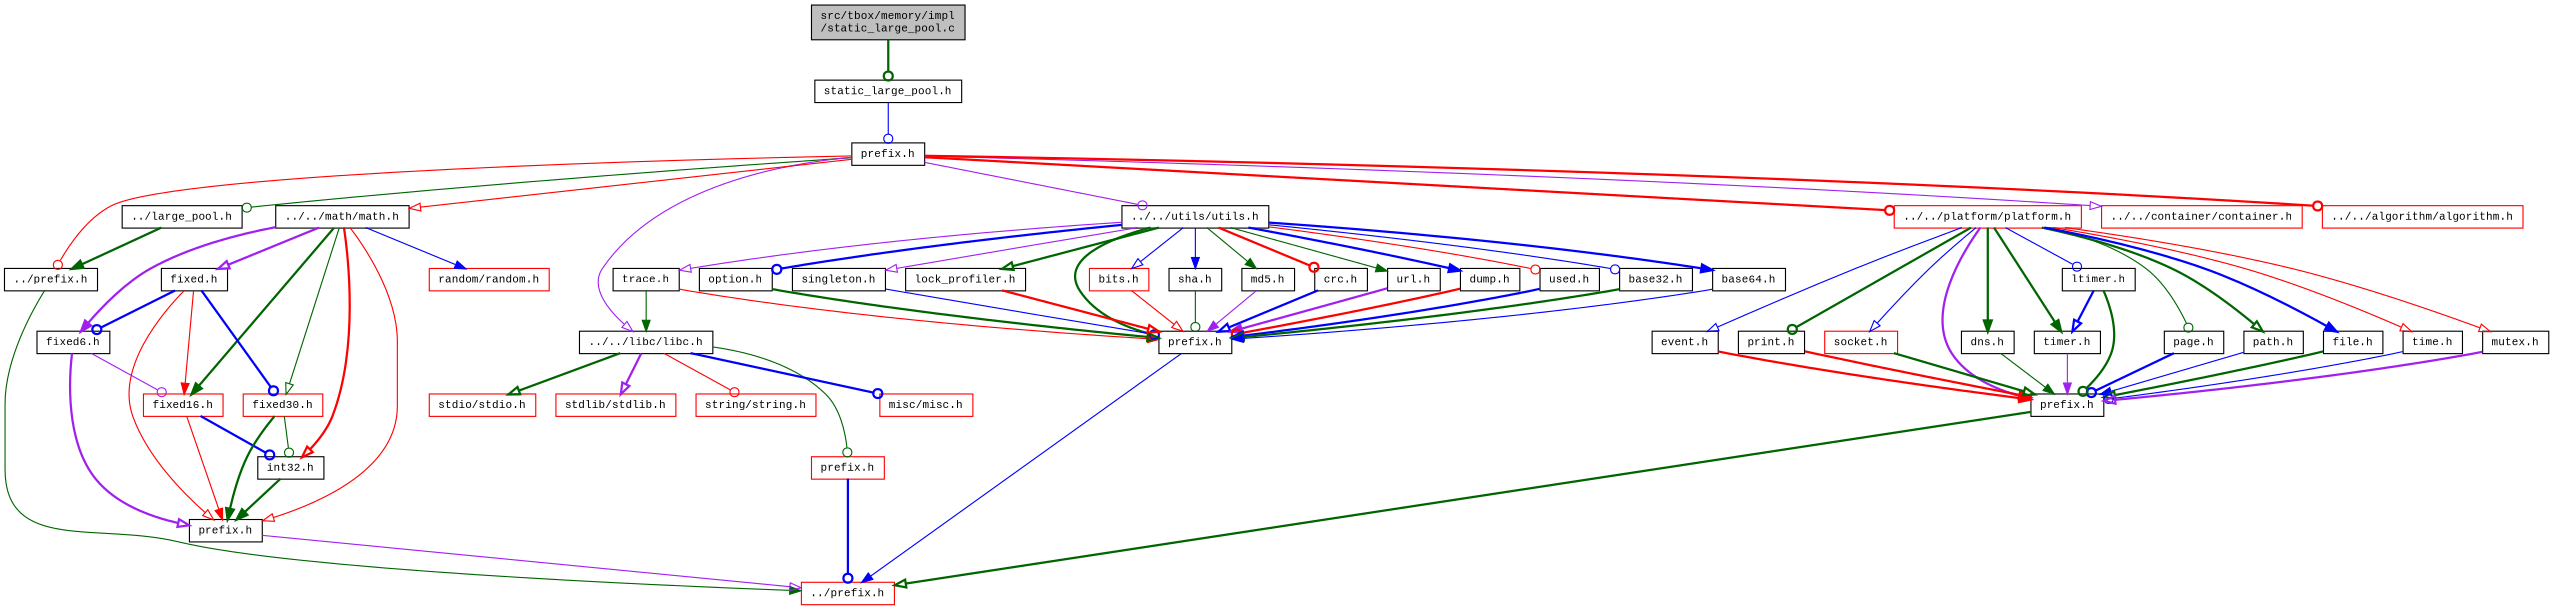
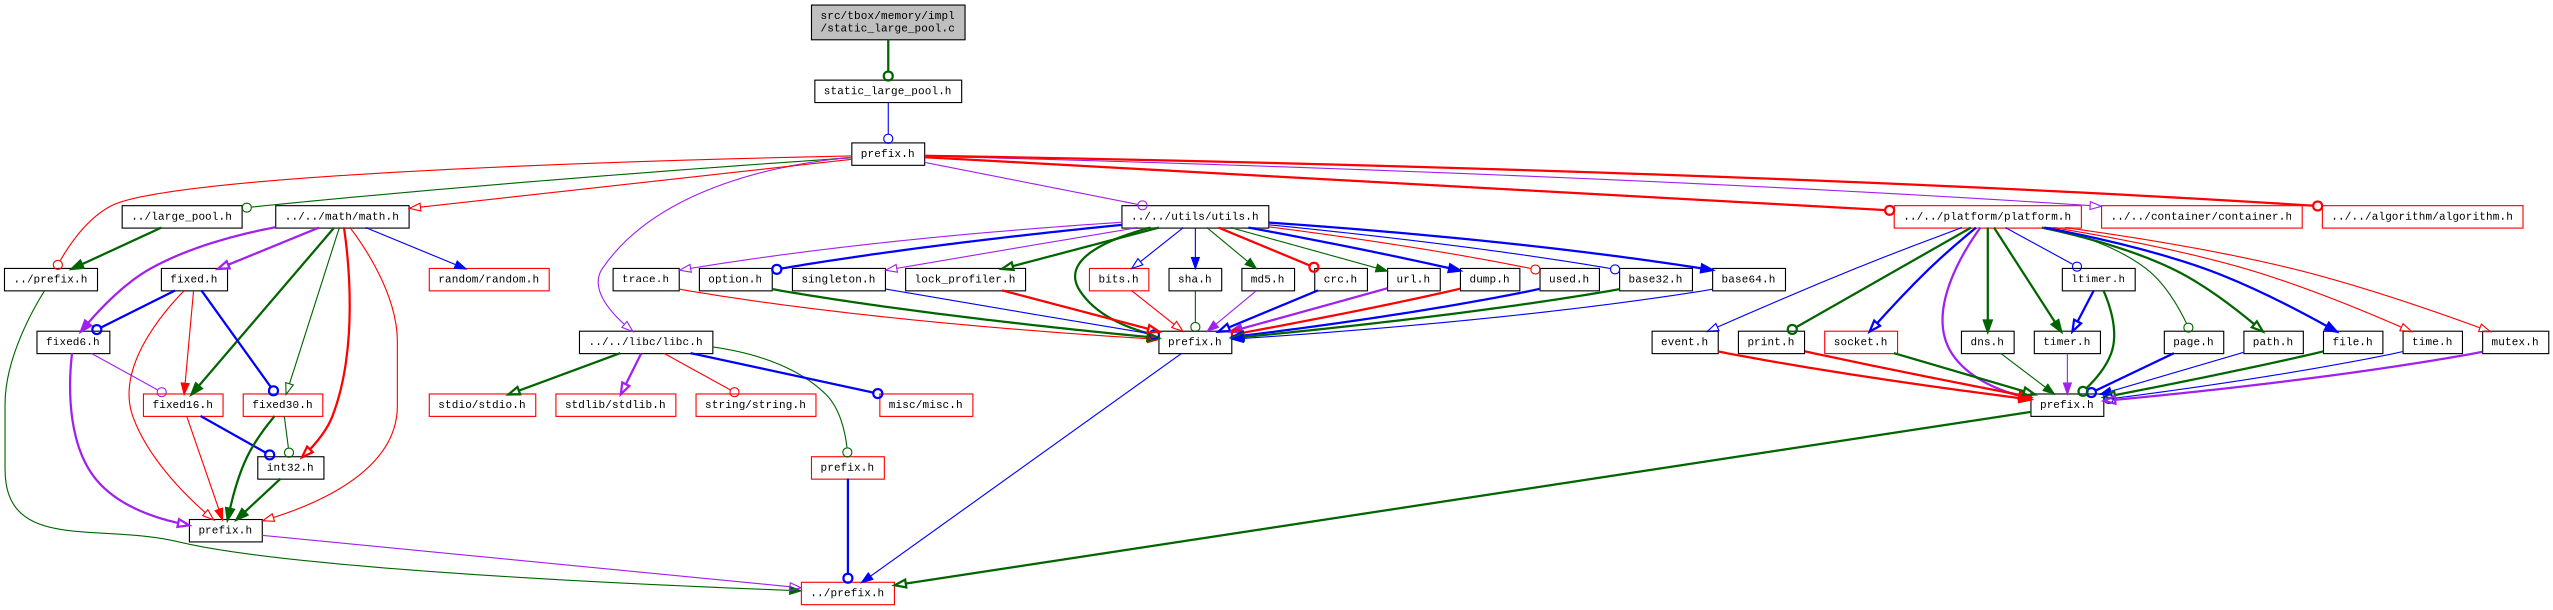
(1925, 273) -> (1925, 273)
(646, 305) -> none
